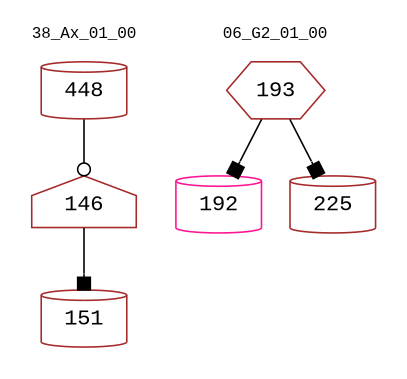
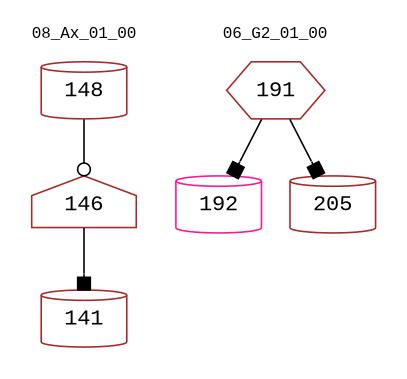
(85, 34) -> (85, 34)
(84, 90) -> (84, 90)
(276, 90) -> (276, 90)
(333, 204) -> (333, 204)
(84, 319) -> (84, 319)
